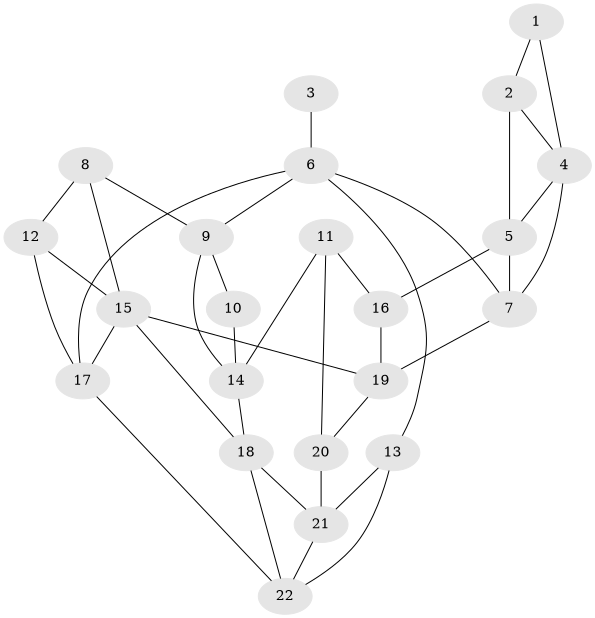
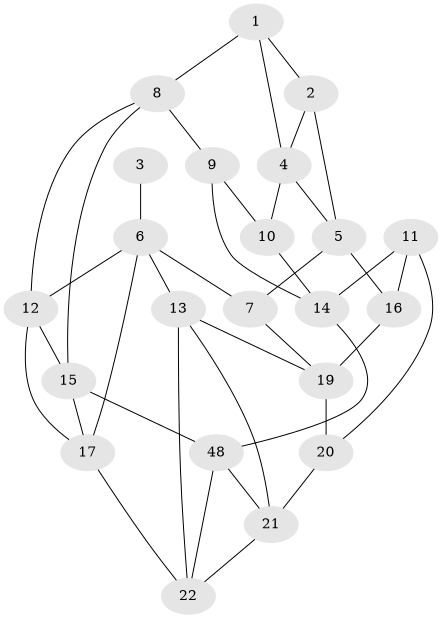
none -> (207, 58)
(259, 201) -> (86, 273)
(551, 241) -> (276, 201)
(247, 344) -> (252, 345)
(246, 453) -> (216, 453)
